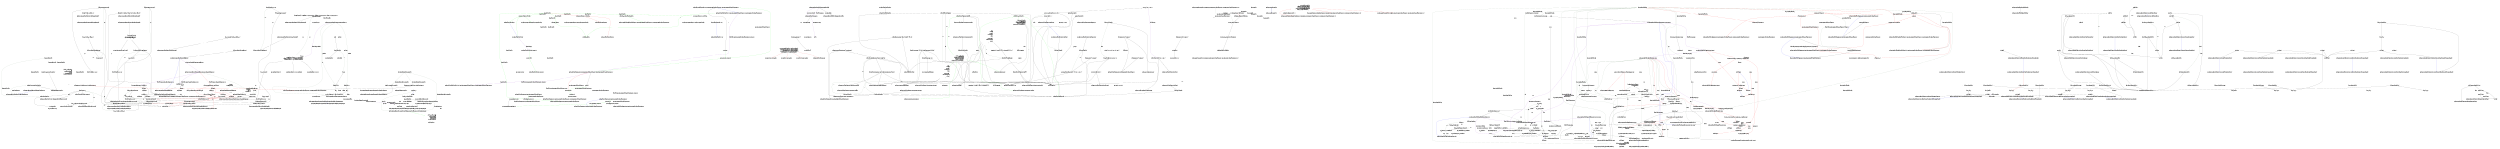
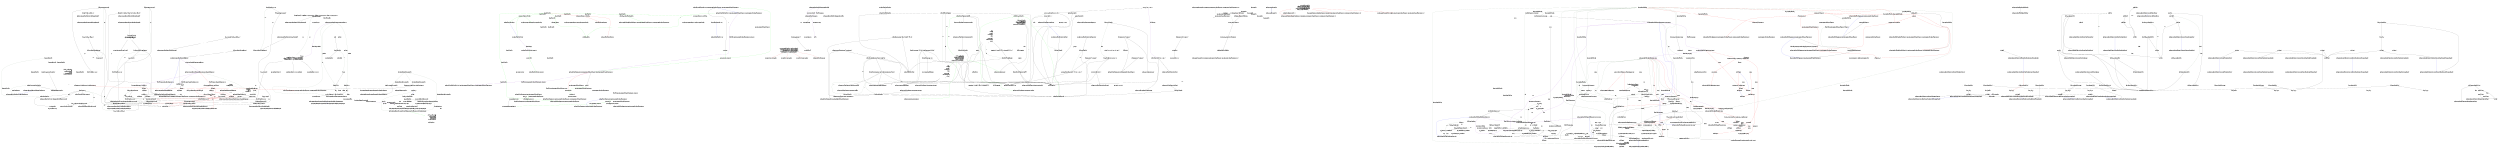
none -> (1783, 10)
(828, 13) -> none
(945, 85) -> none
(957, 85) -> none
(1622, 94) -> none
none -> (525, 97)
(1545, 134) -> none
